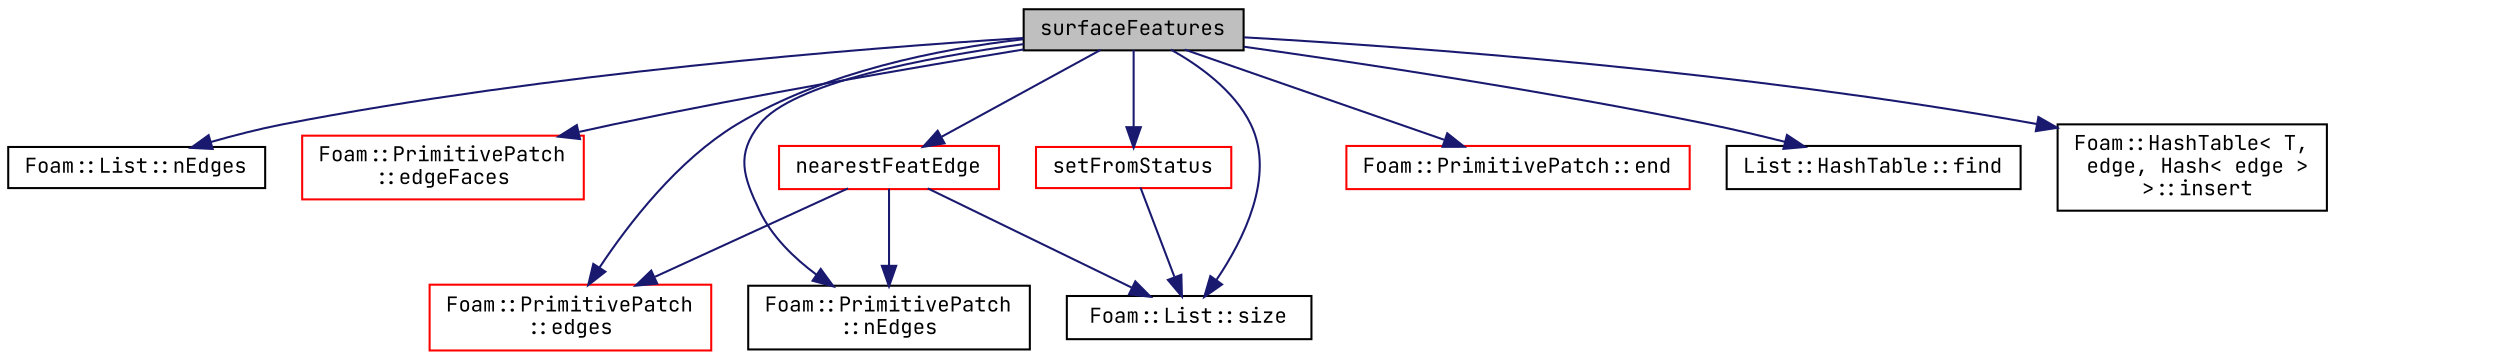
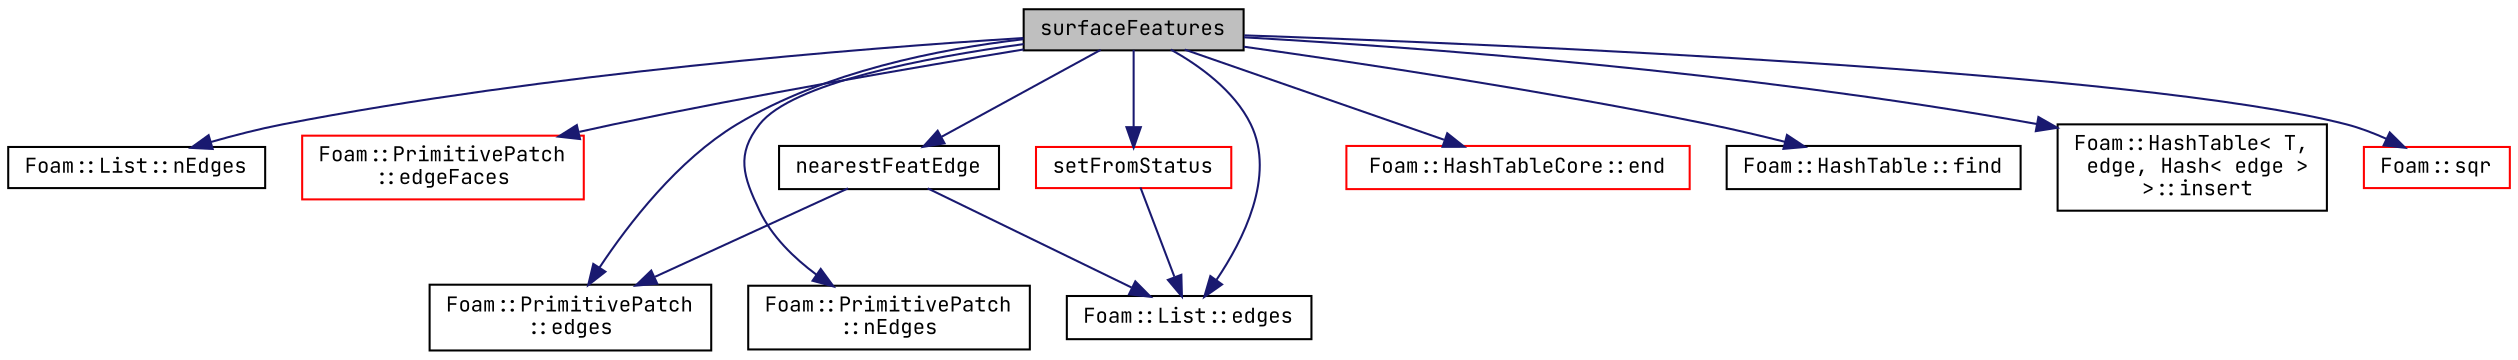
(889, 168) -> (889, 168)
(1518, 168) -> (1518, 168)
(1874, 168) -> (1874, 168)
none -> (2437, 168)
(889, 227) -> none
(570, 318) -> (570, 318)
(1189, 318) -> (1189, 318)
